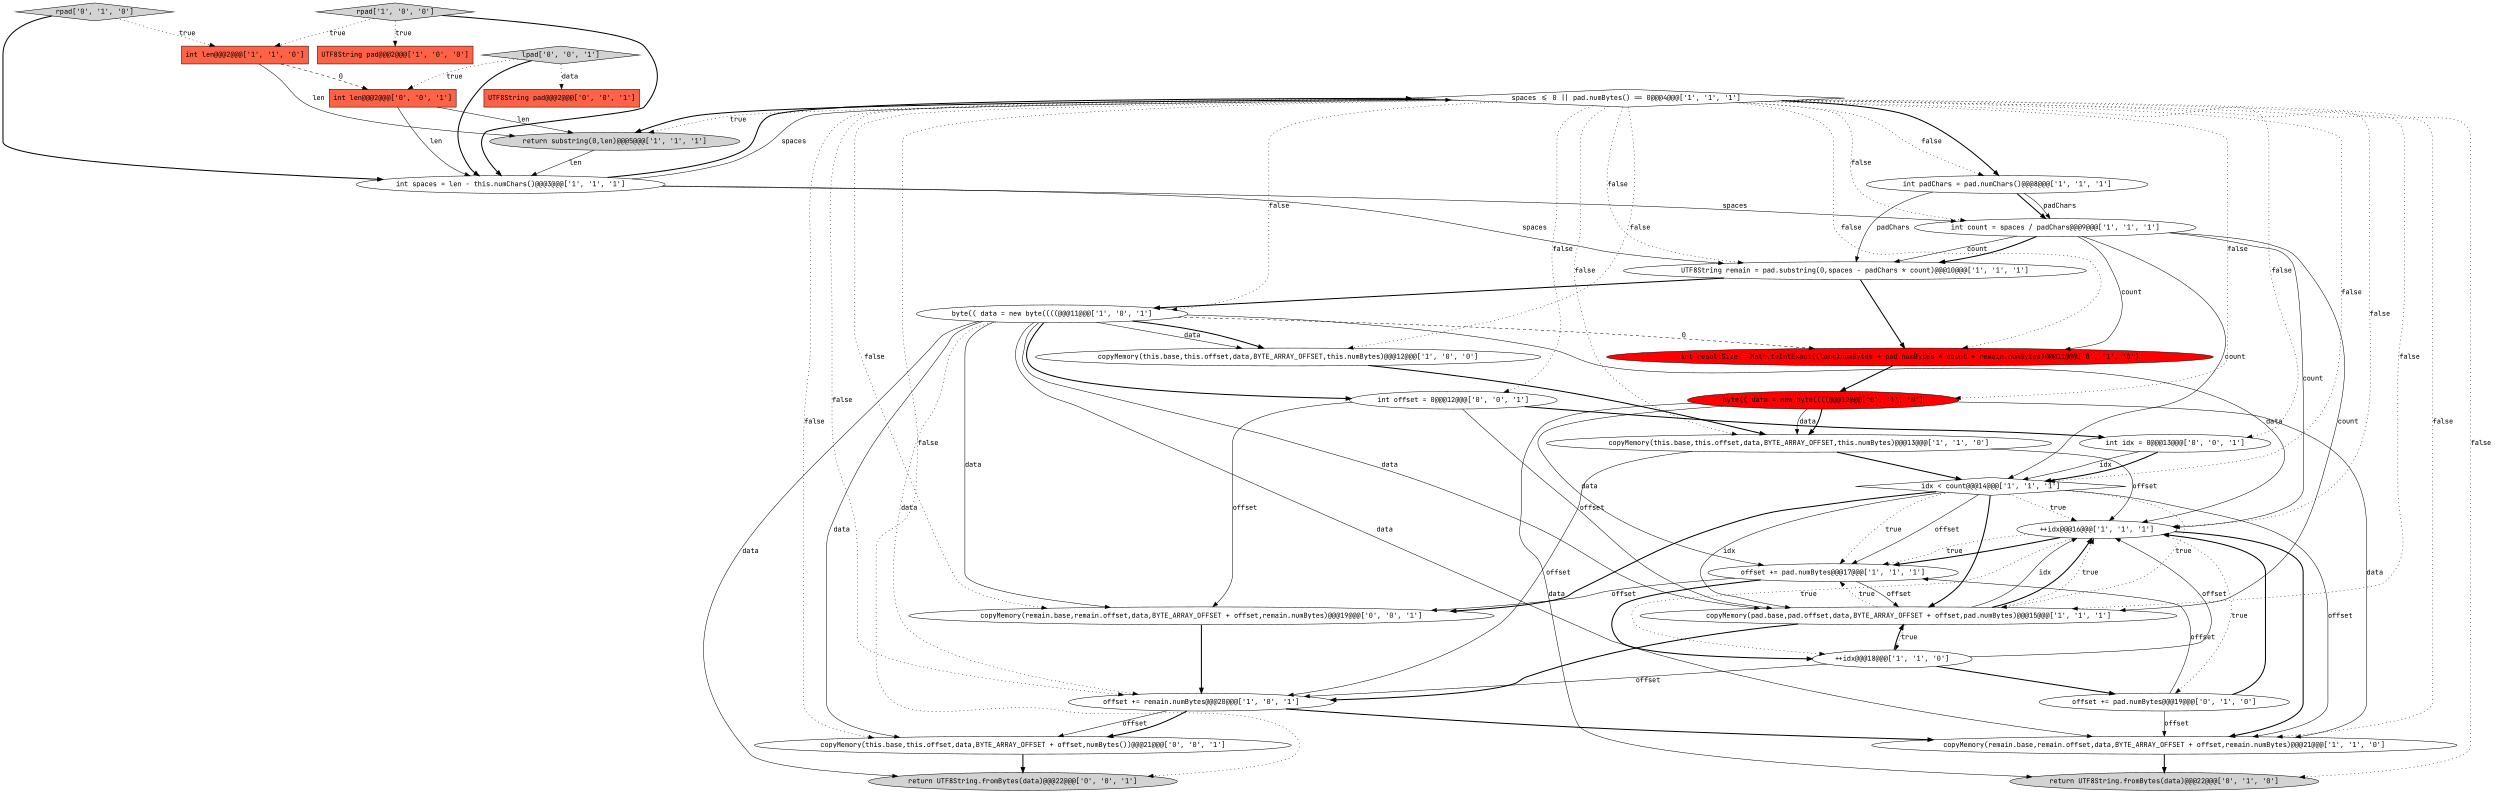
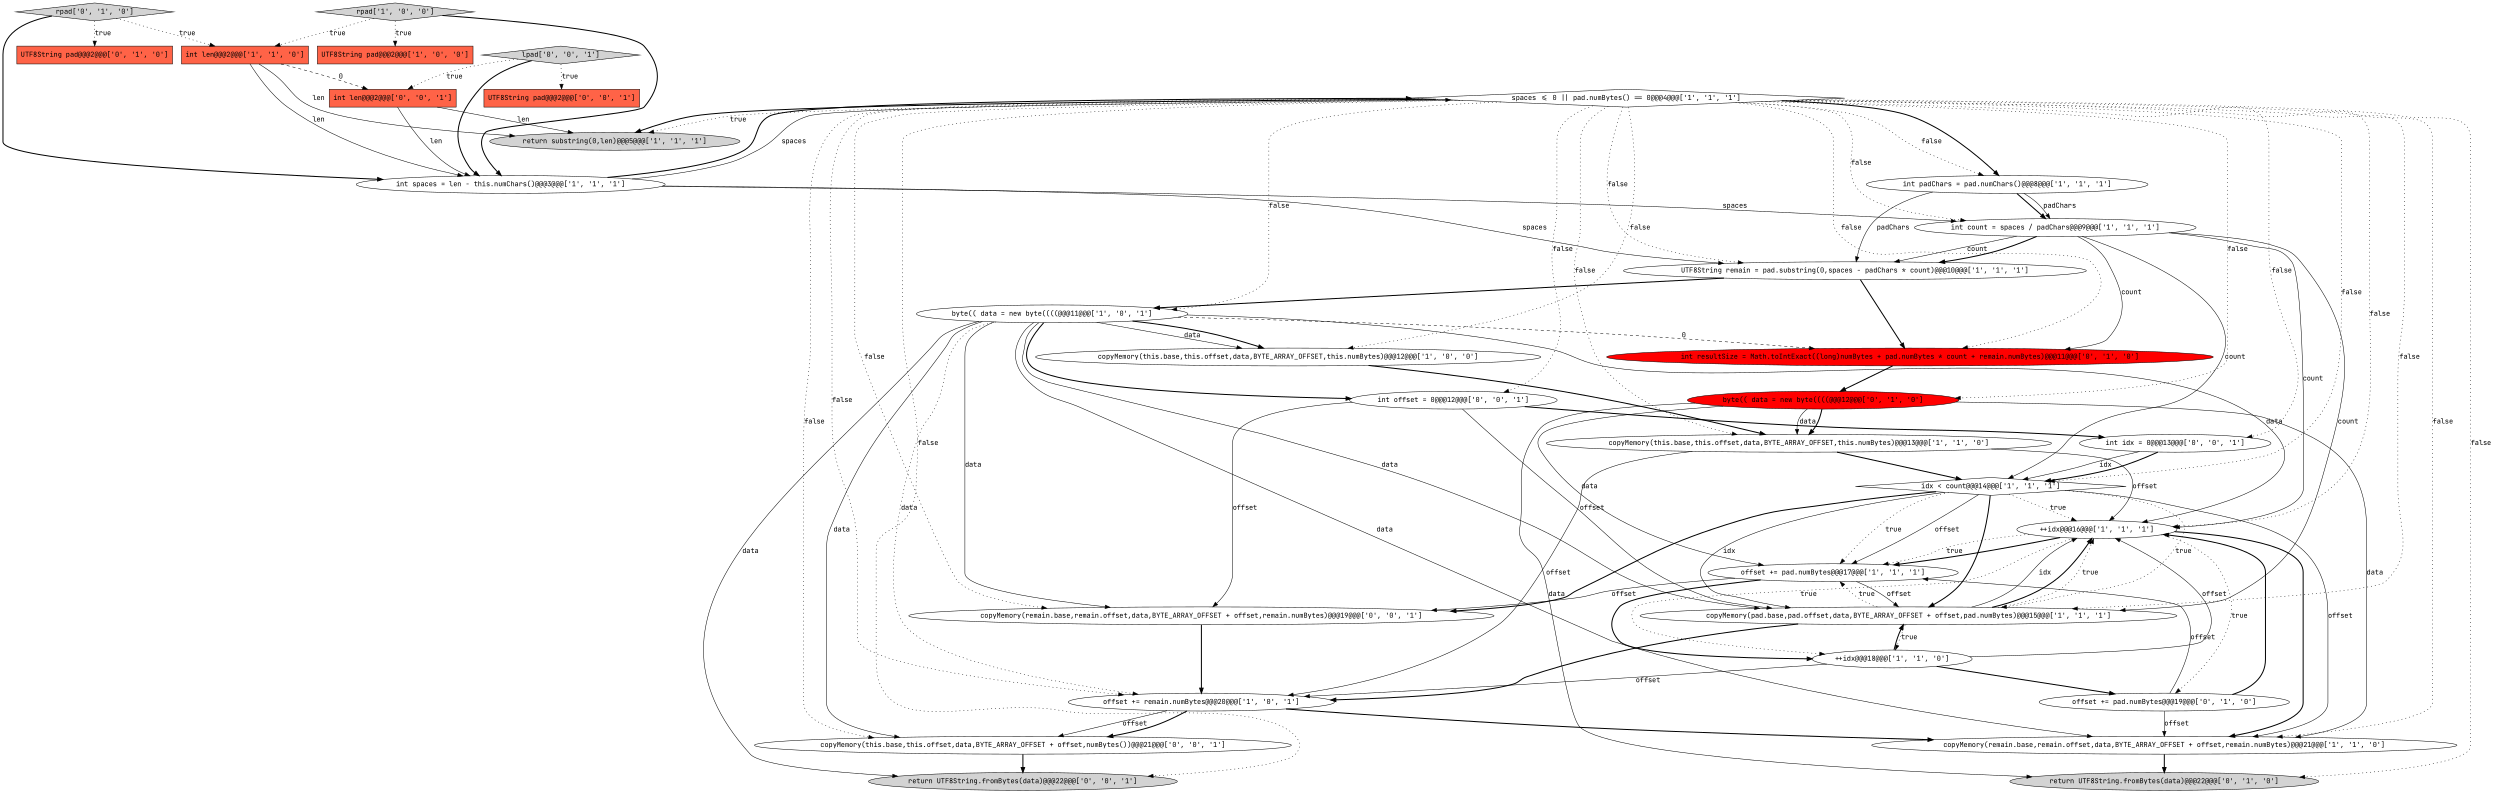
none -> (95, 55)
(570, 77) -> (570, 77)
(565, 162) -> (343, 138)
